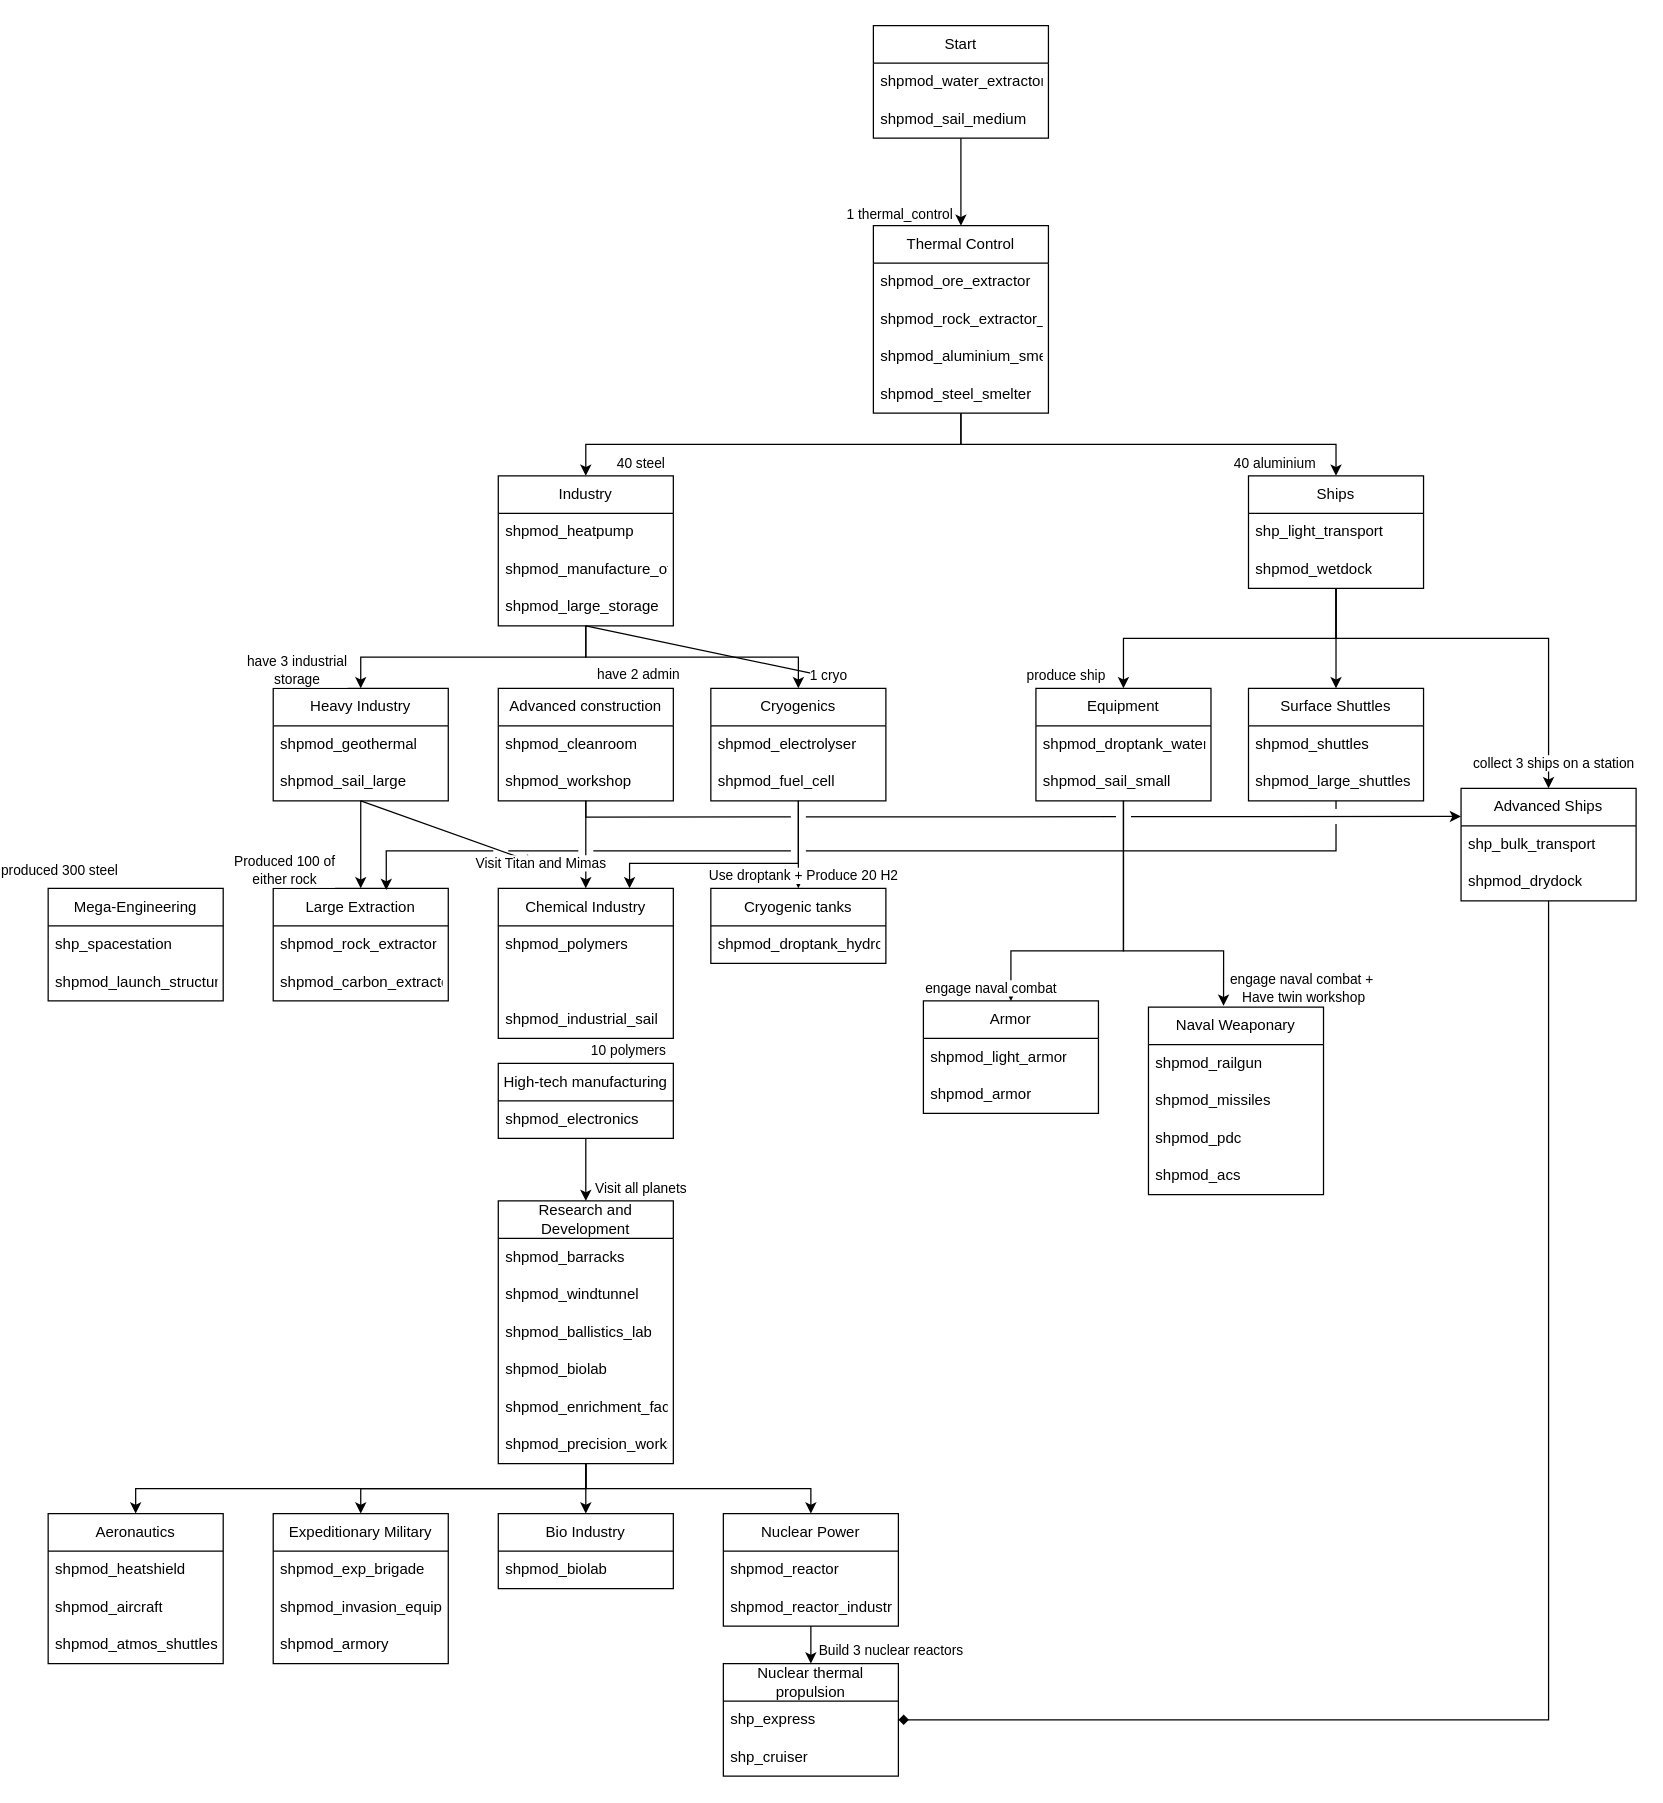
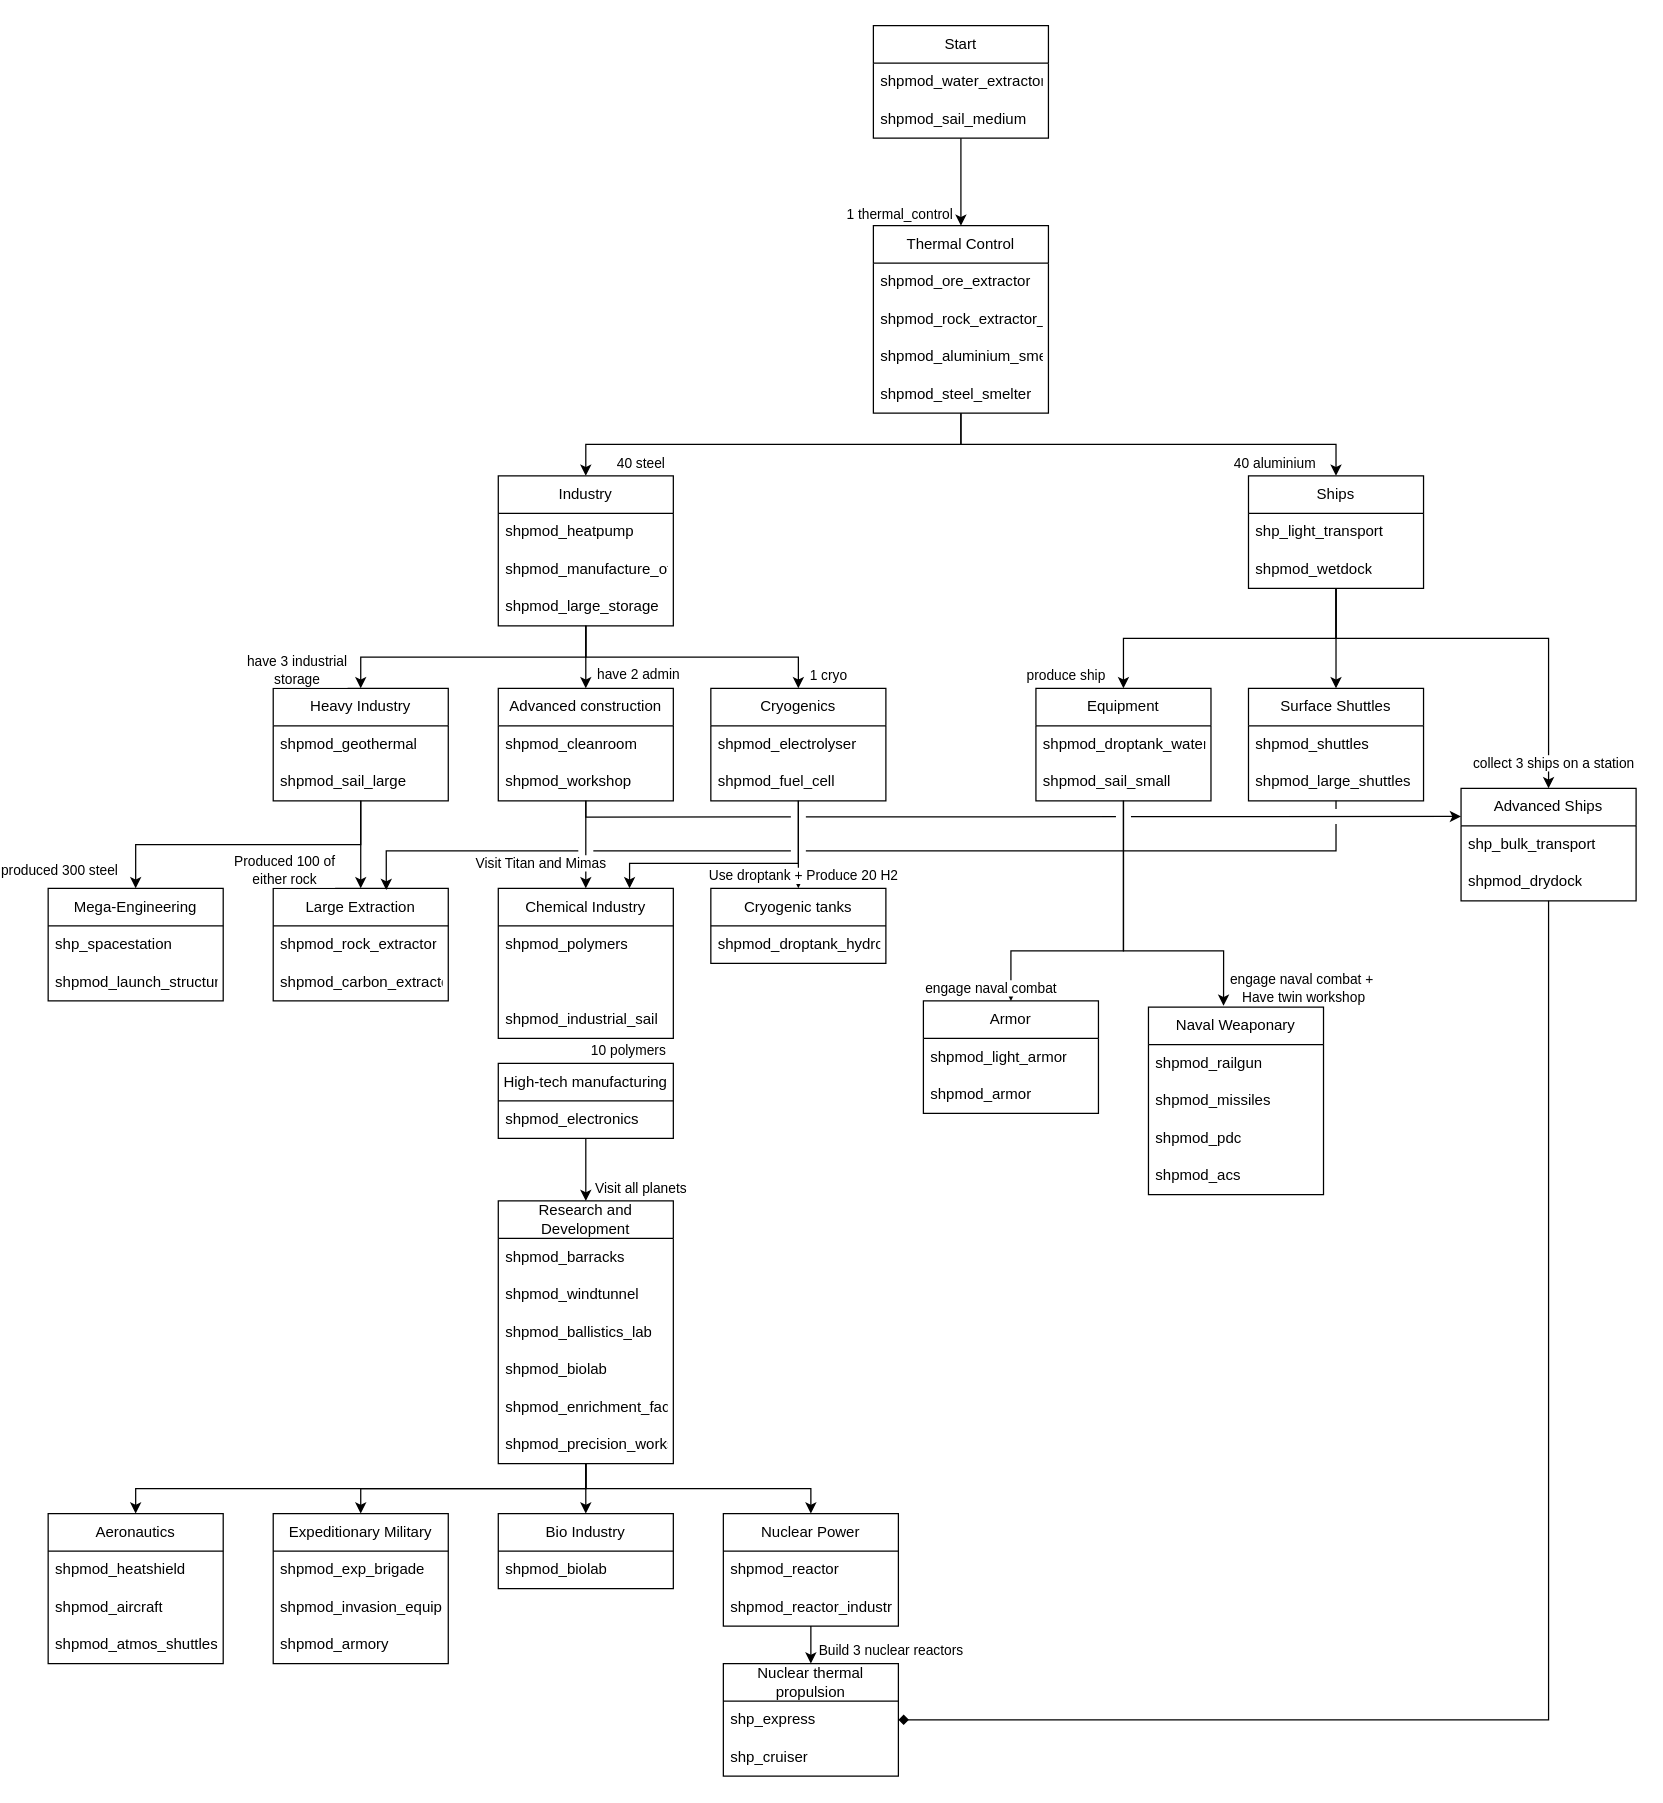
(658, 641) -> (586, 669)
(429, 825) -> (230, 844)
